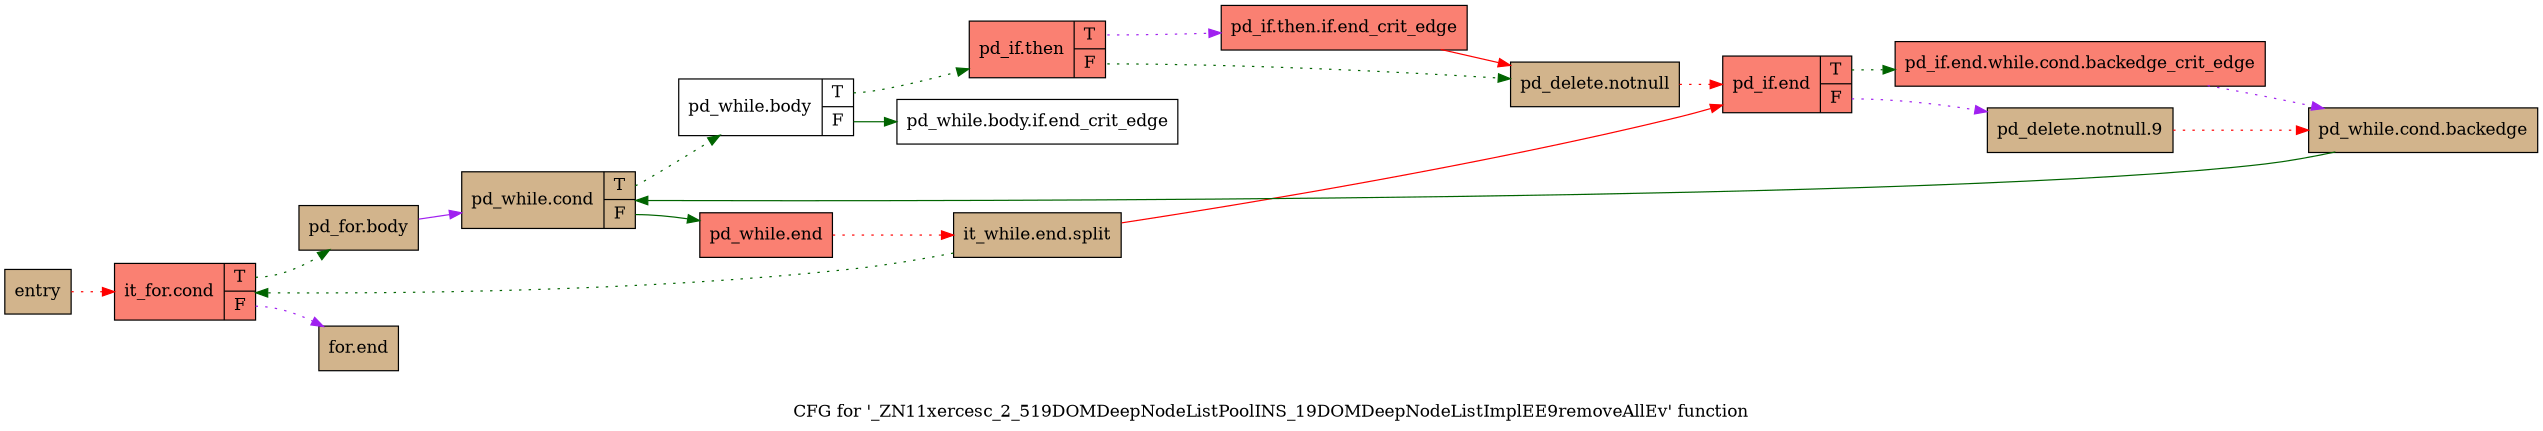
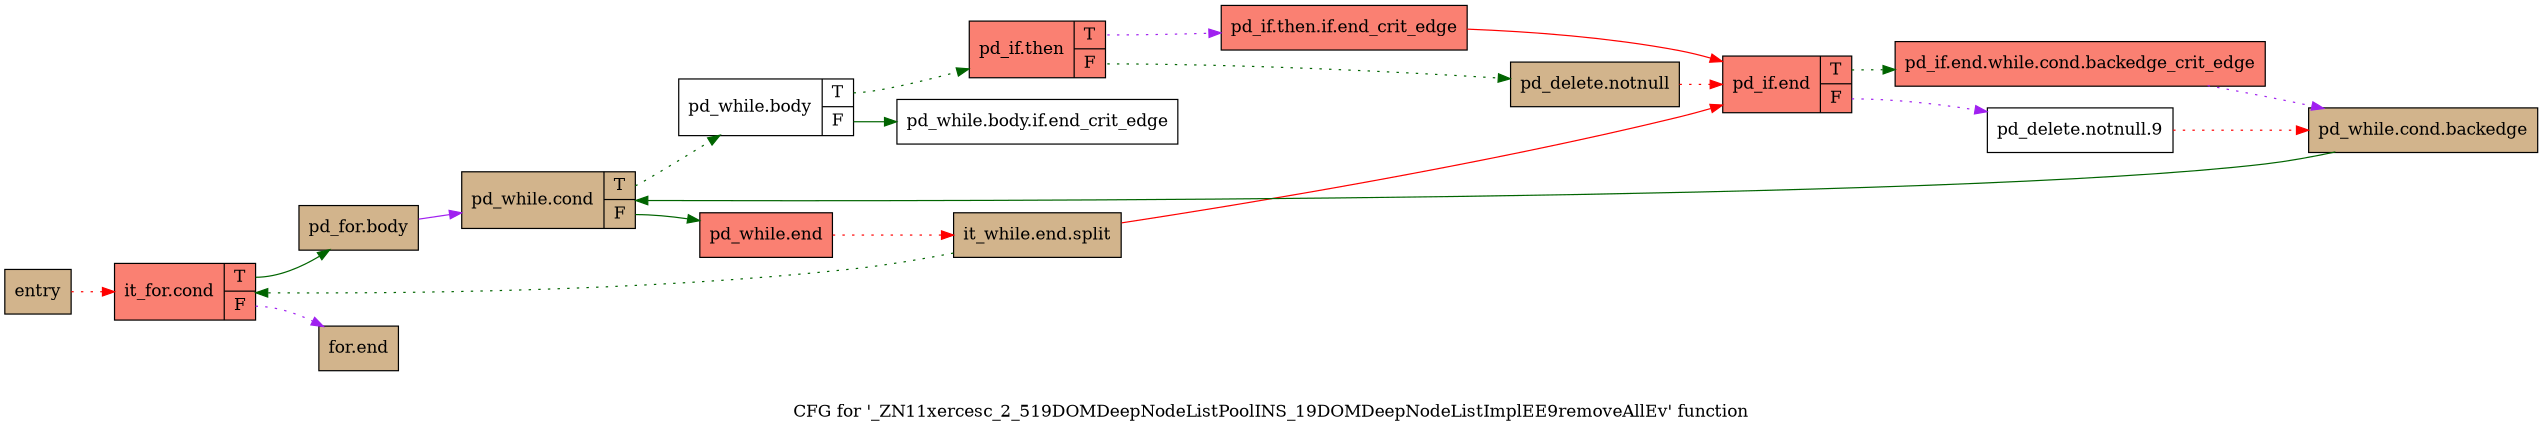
(1470, 56) -> (1590, 38)
(2080, 130) -> (2080, 130)
(289, 271) -> (289, 271)
